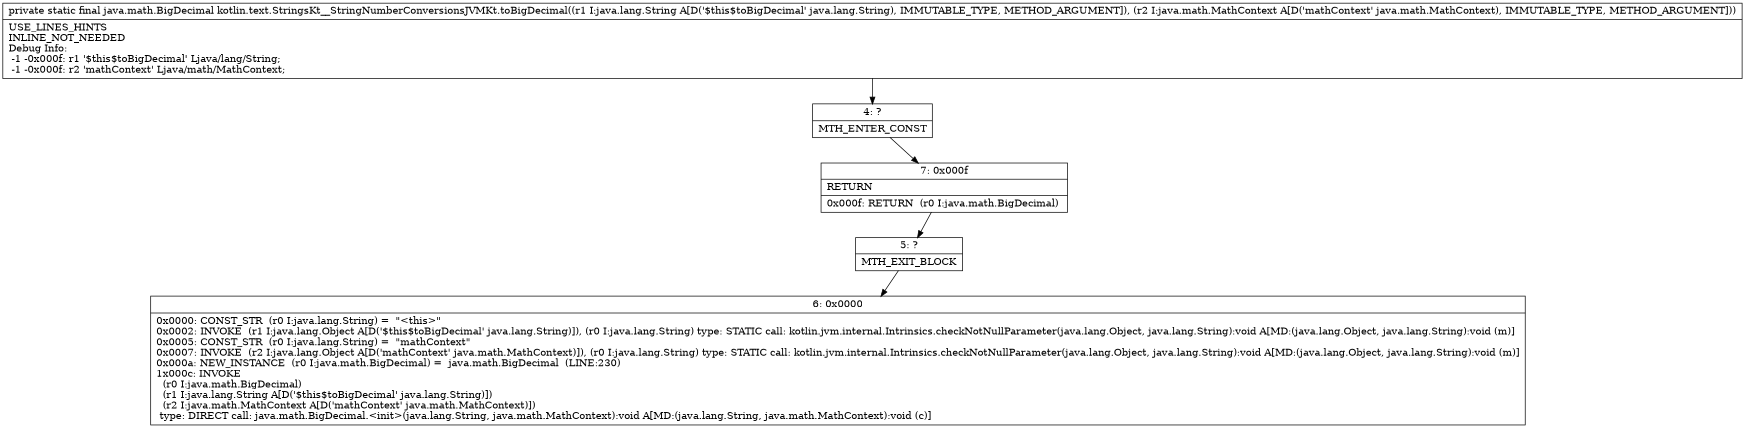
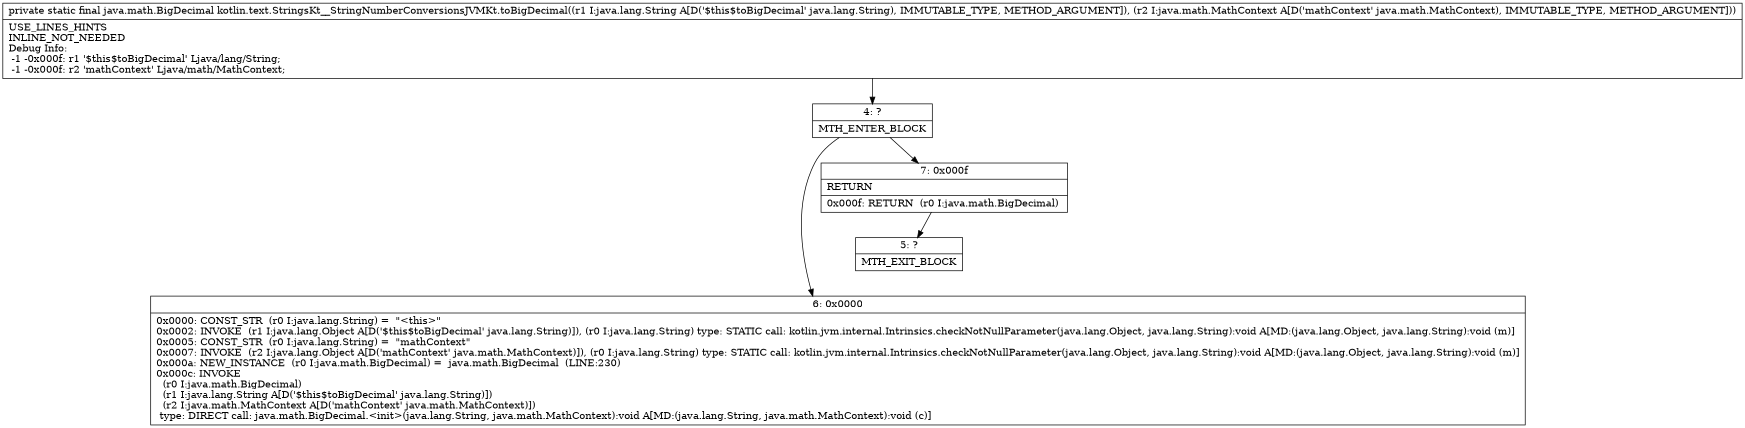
(872, 129) -> (872, 129)
(892, 281) -> (802, 208)
(202, 374) -> (202, 374)
